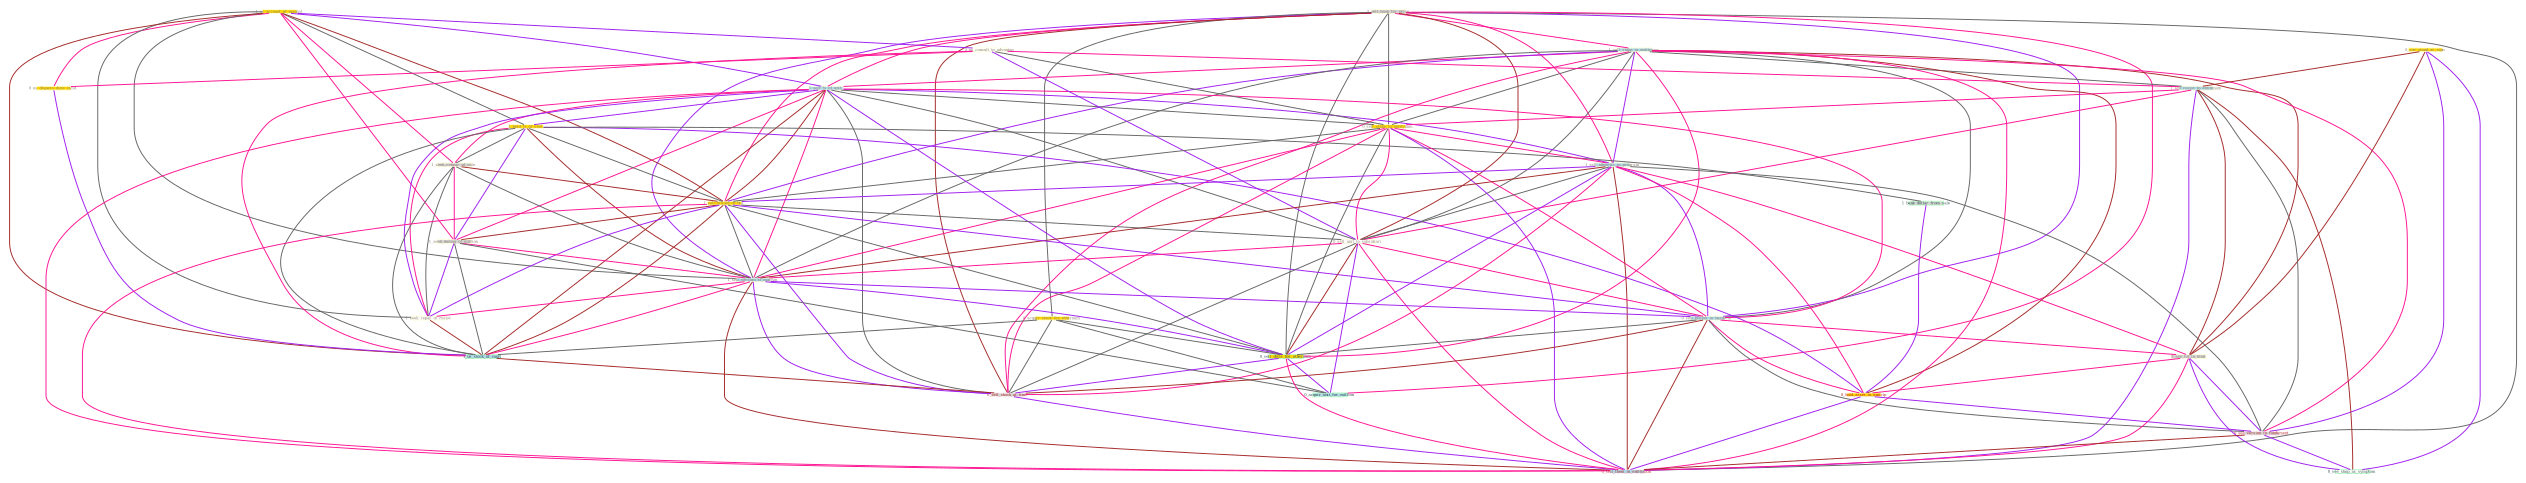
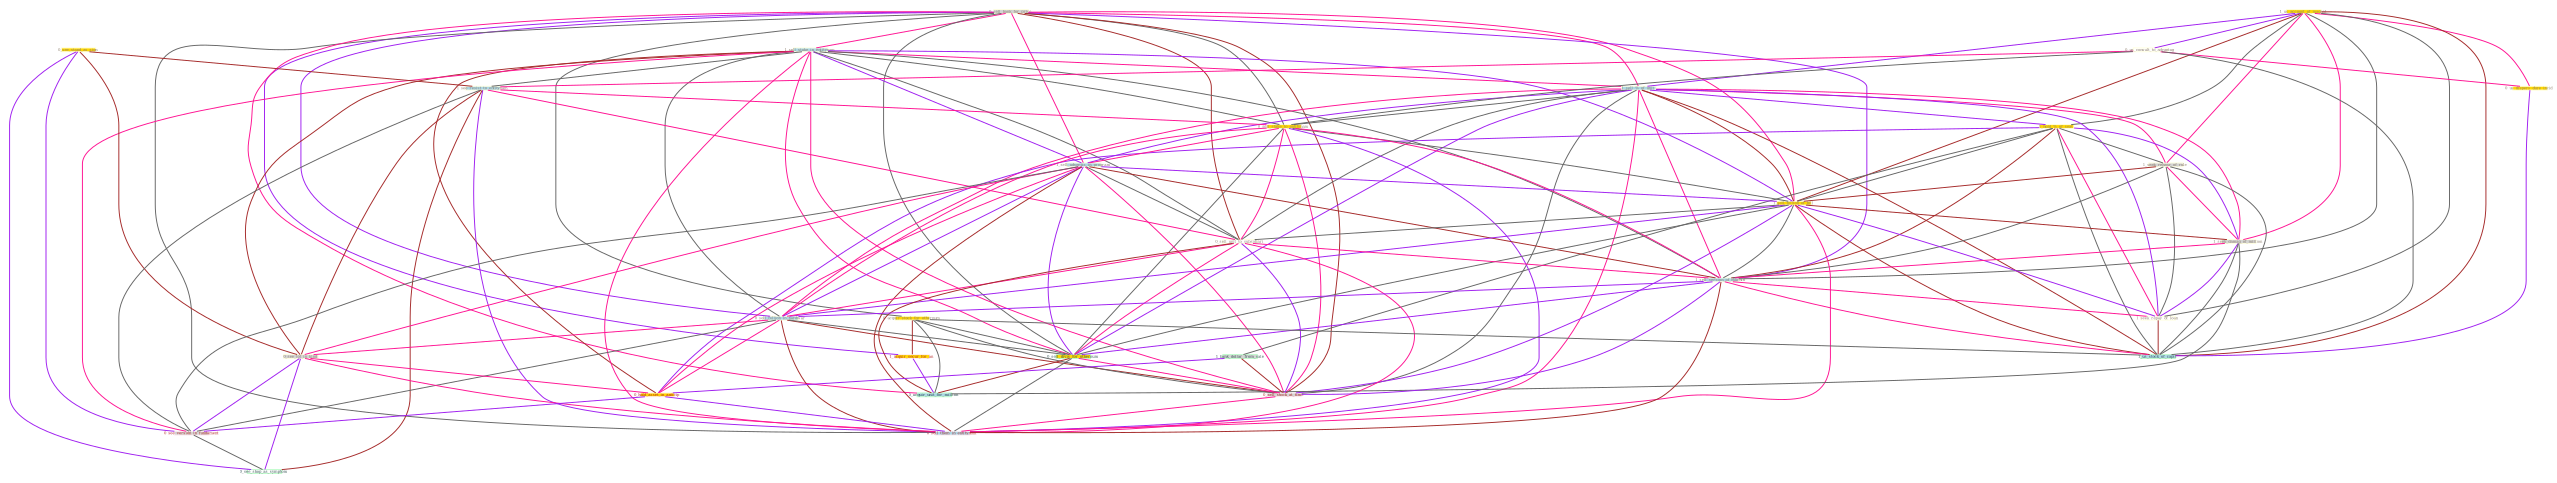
(400, 88) -> (2413, 214)
(1174, 146) -> none
(1324, 296) -> (1155, 296)
(1200, 311) -> (1295, 310)
(1345, 314) -> (1006, 280)
(428, 318) -> (2158, 318)
none -> (912, 356)
(746, 376) -> (1262, 376)
(1147, 376) -> (1179, 376)
(1314, 381) -> (991, 379)
(1864, 395) -> (657, 395)
(1314, 440) -> (1118, 414)
(1437, 441) -> (1004, 400)
(1944, 452) -> none
(2307, 452) -> (228, 452)
